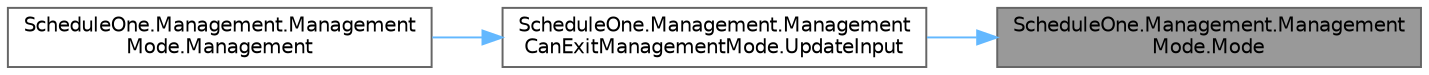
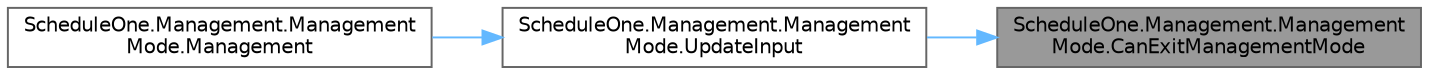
(714, 37) -> (714, 37)
(1209, 37) -> (1209, 37)
